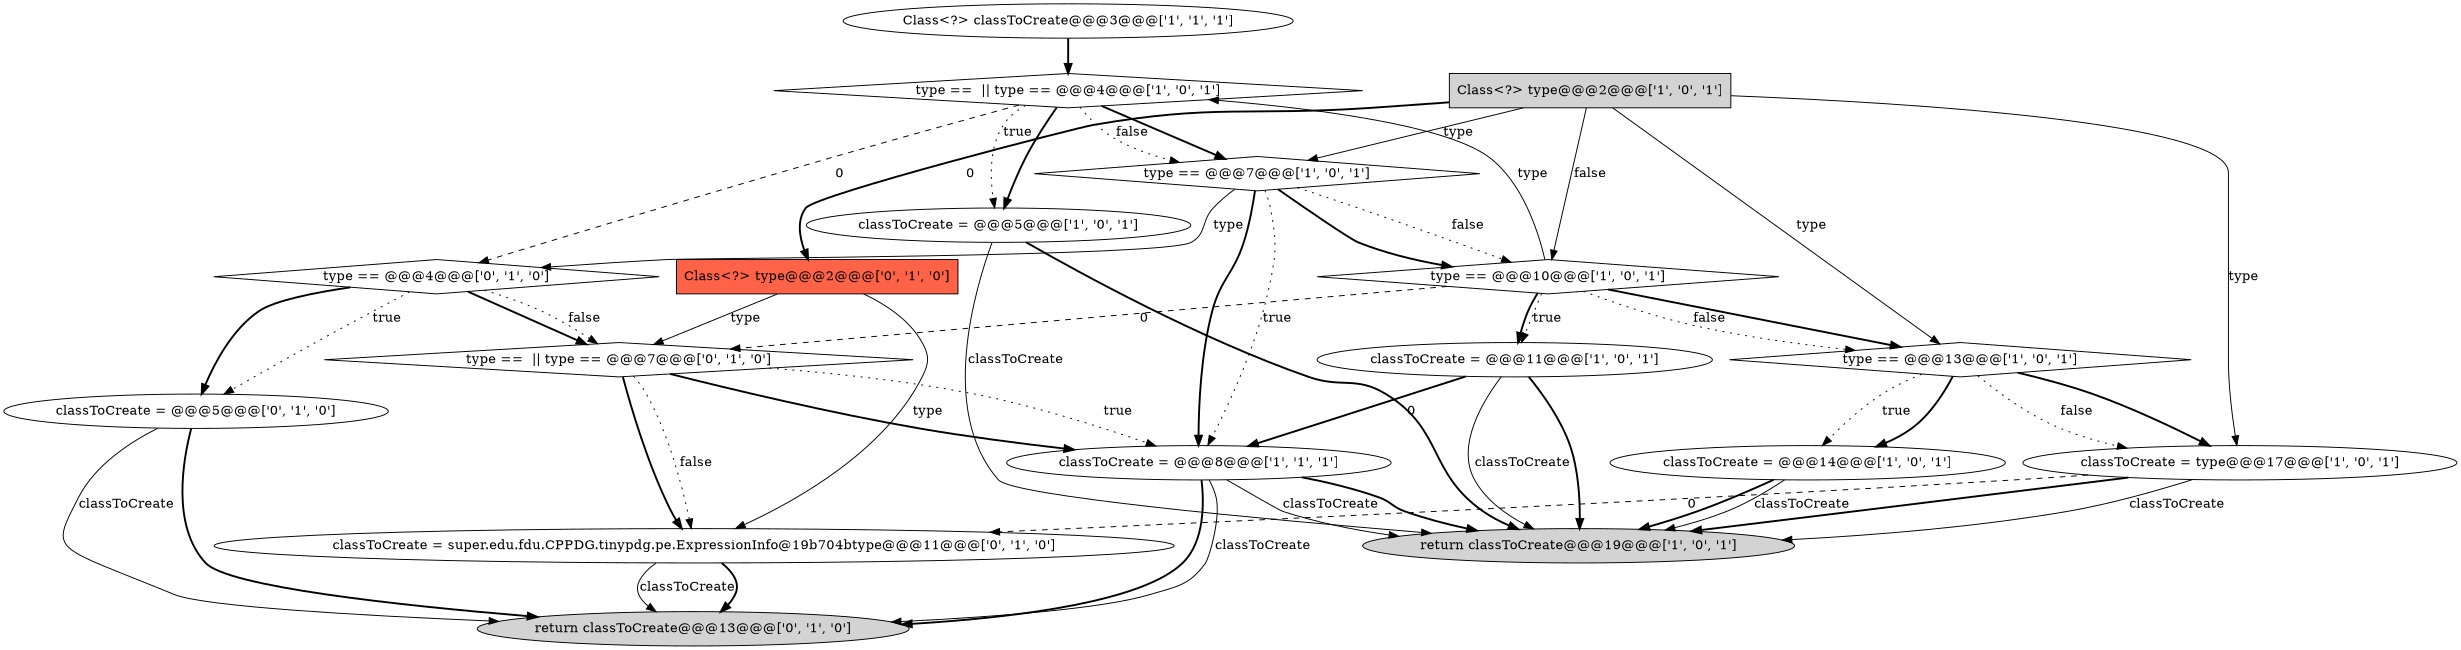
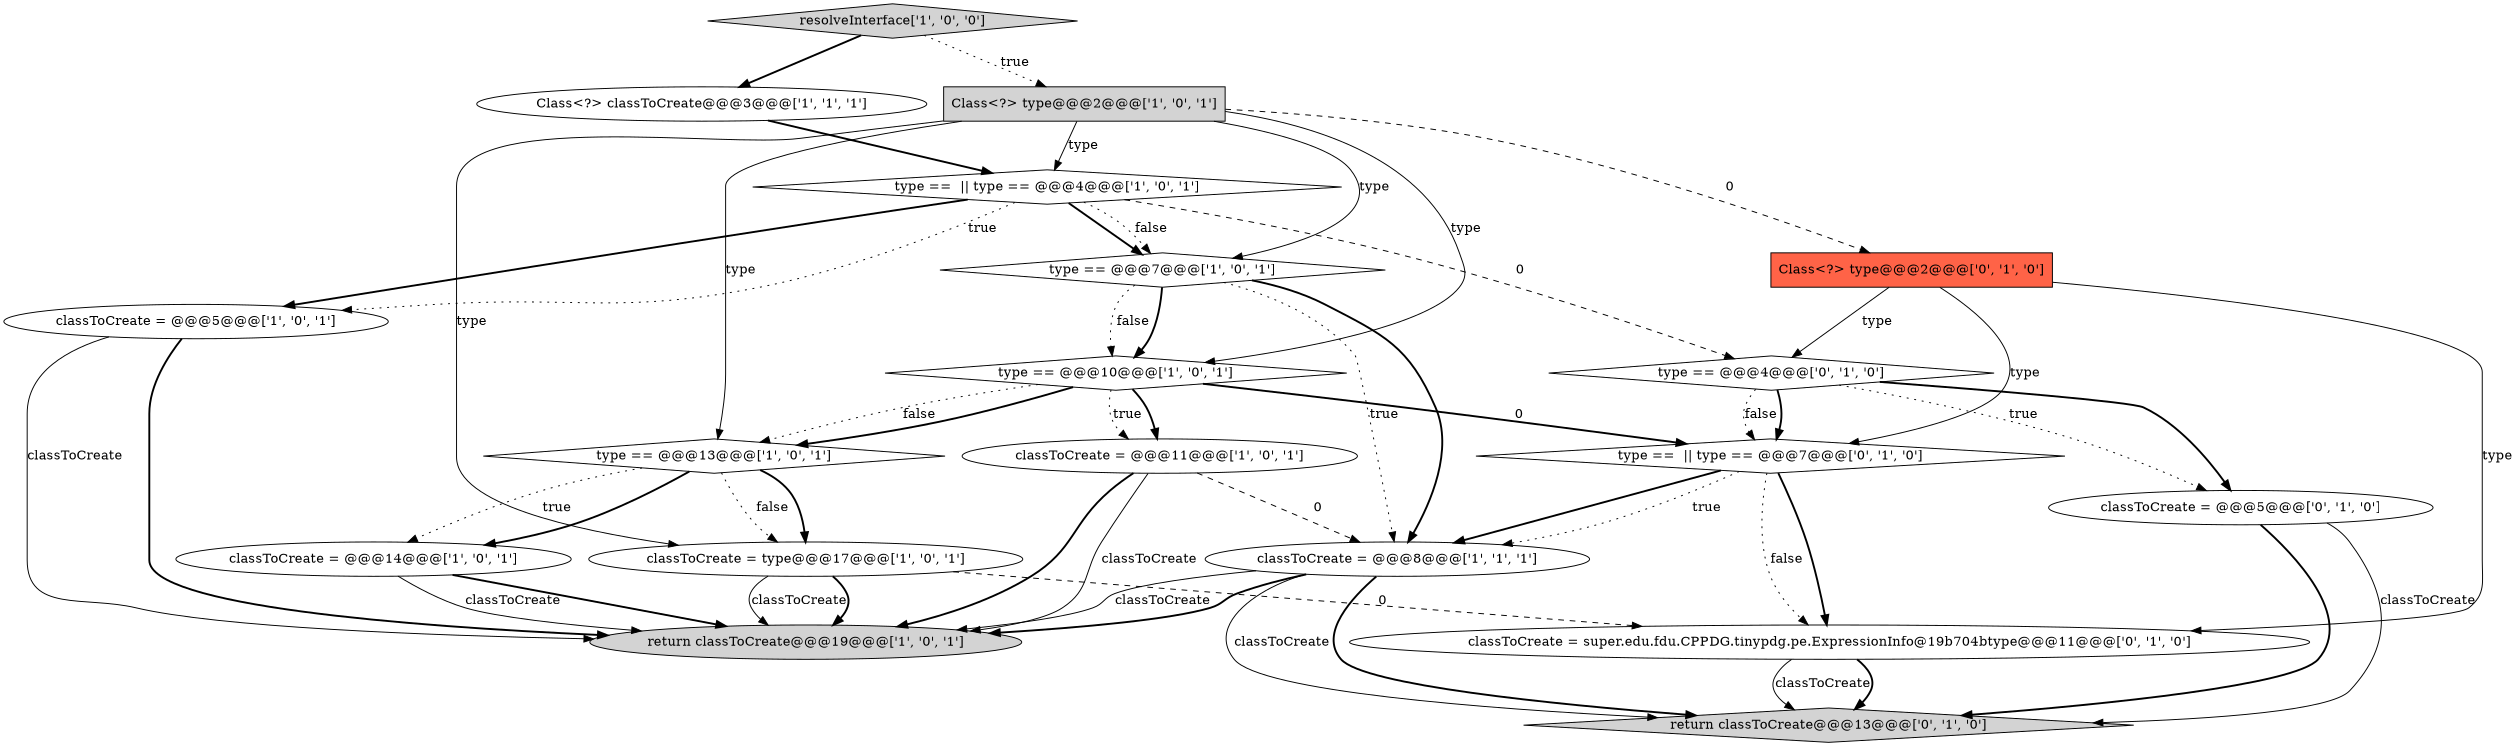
none -> (893, 21)
(1117, 121) -> (1549, 152)
(1405, 126) -> (1068, 141)
(1590, 174) -> (1466, 229)
(906, 256) -> (1844, 319)
(1094, 317) -> (1428, 410)
(1362, 410) -> (1274, 506)
(693, 629) -> (1829, 725)
